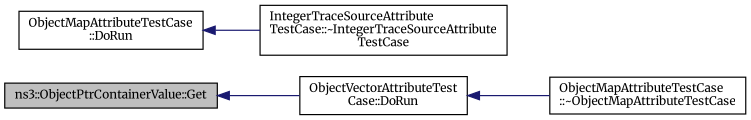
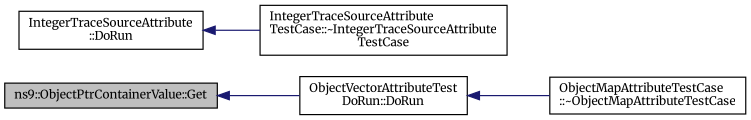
(111, 30) -> (111, 30)
(111, 96) -> (111, 96)
(384, 96) -> (384, 96)
